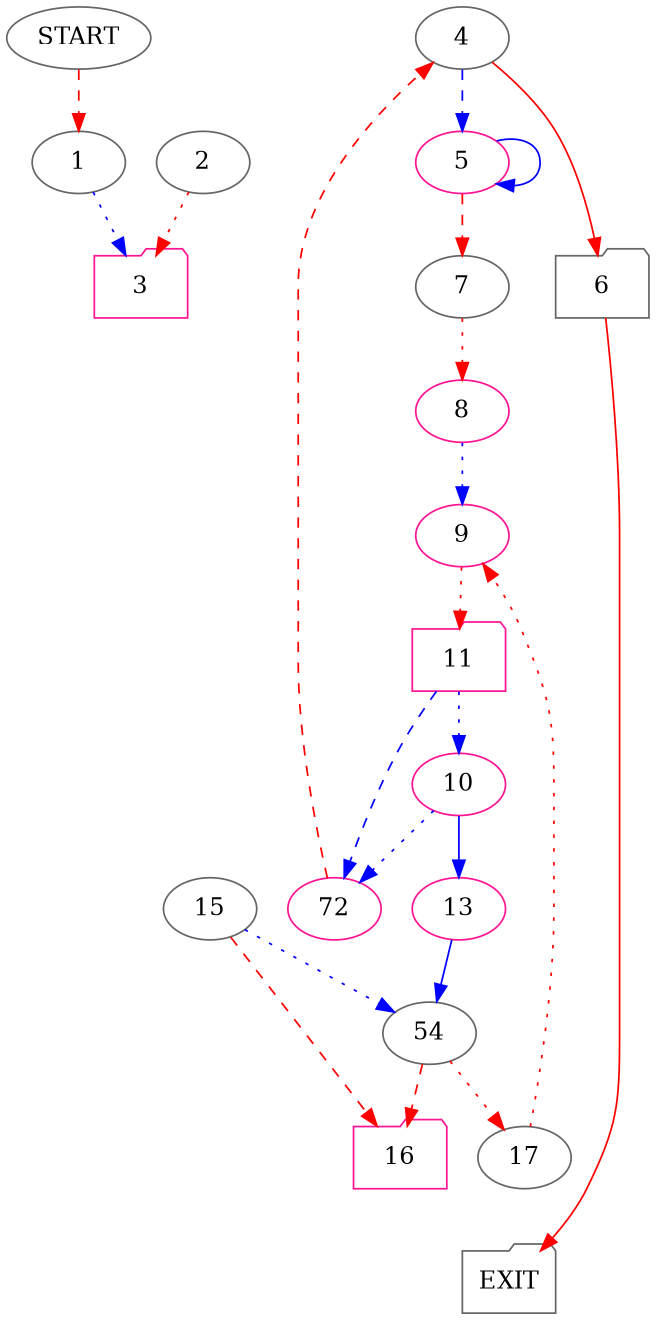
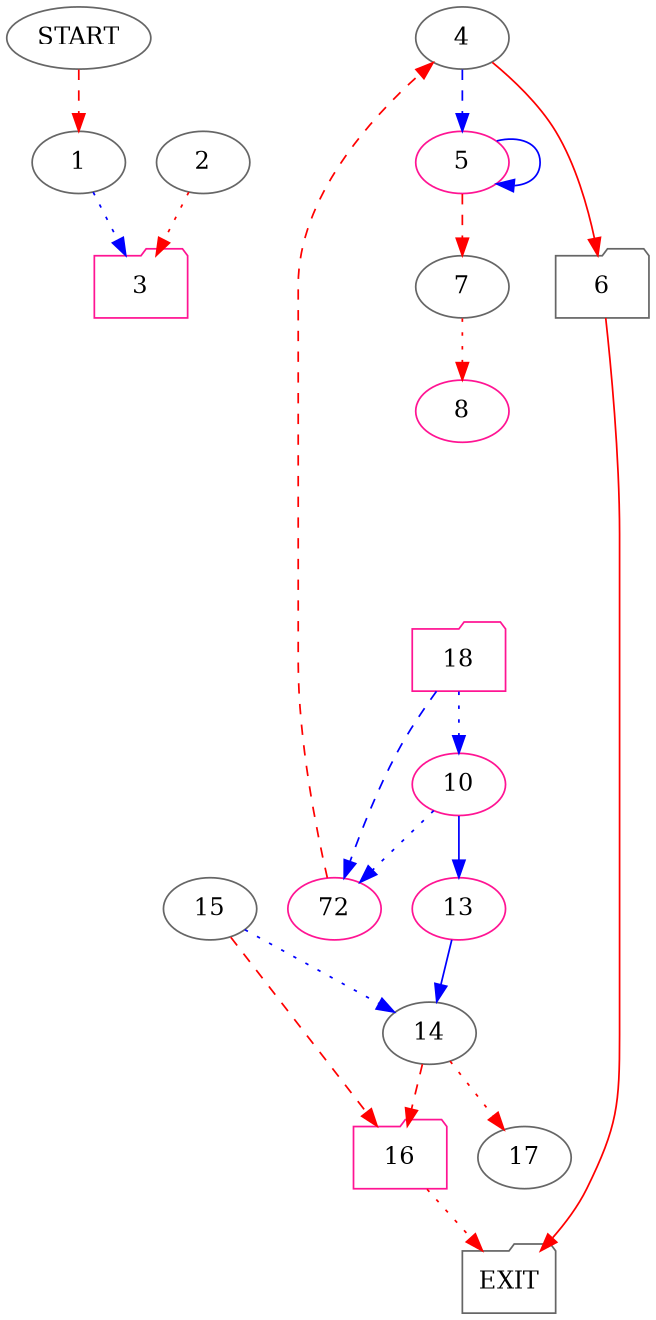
(462, 536) -> none
(459, 660) -> (459, 660)
(430, 1033) -> (430, 1033)
none -> (449, 1214)
